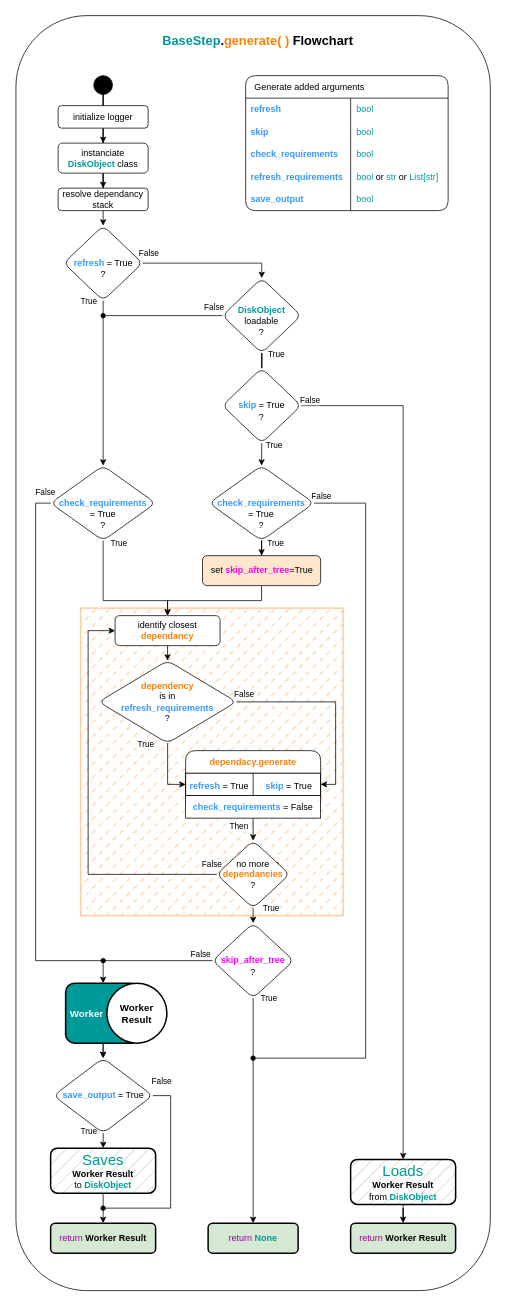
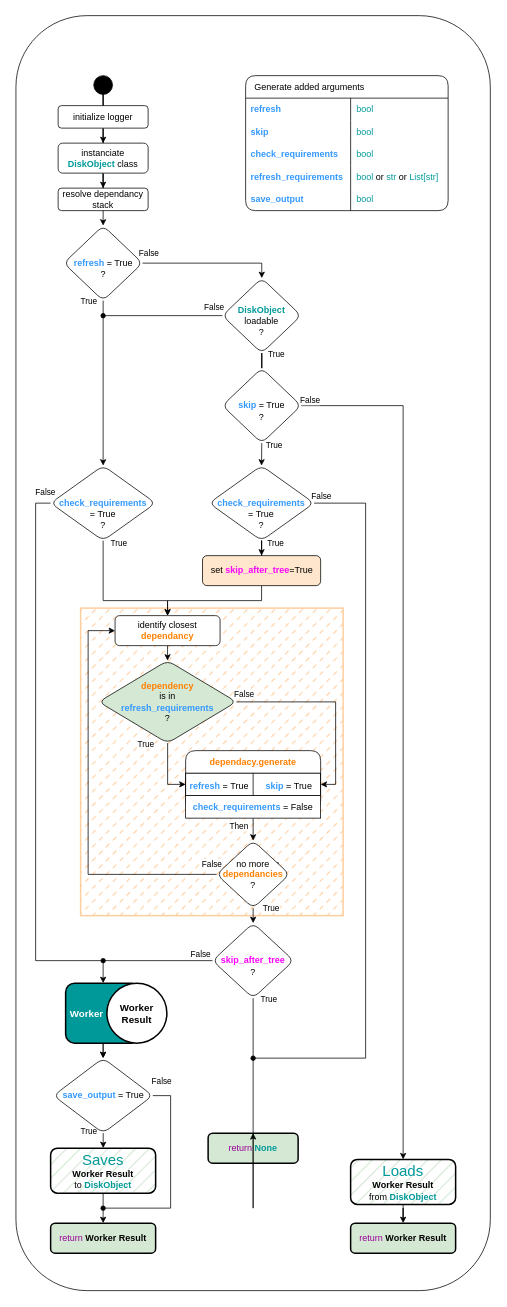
(258, 42) -> none
(168, 702) -> (168, 702)
(253, 1238) -> (253, 1148)
